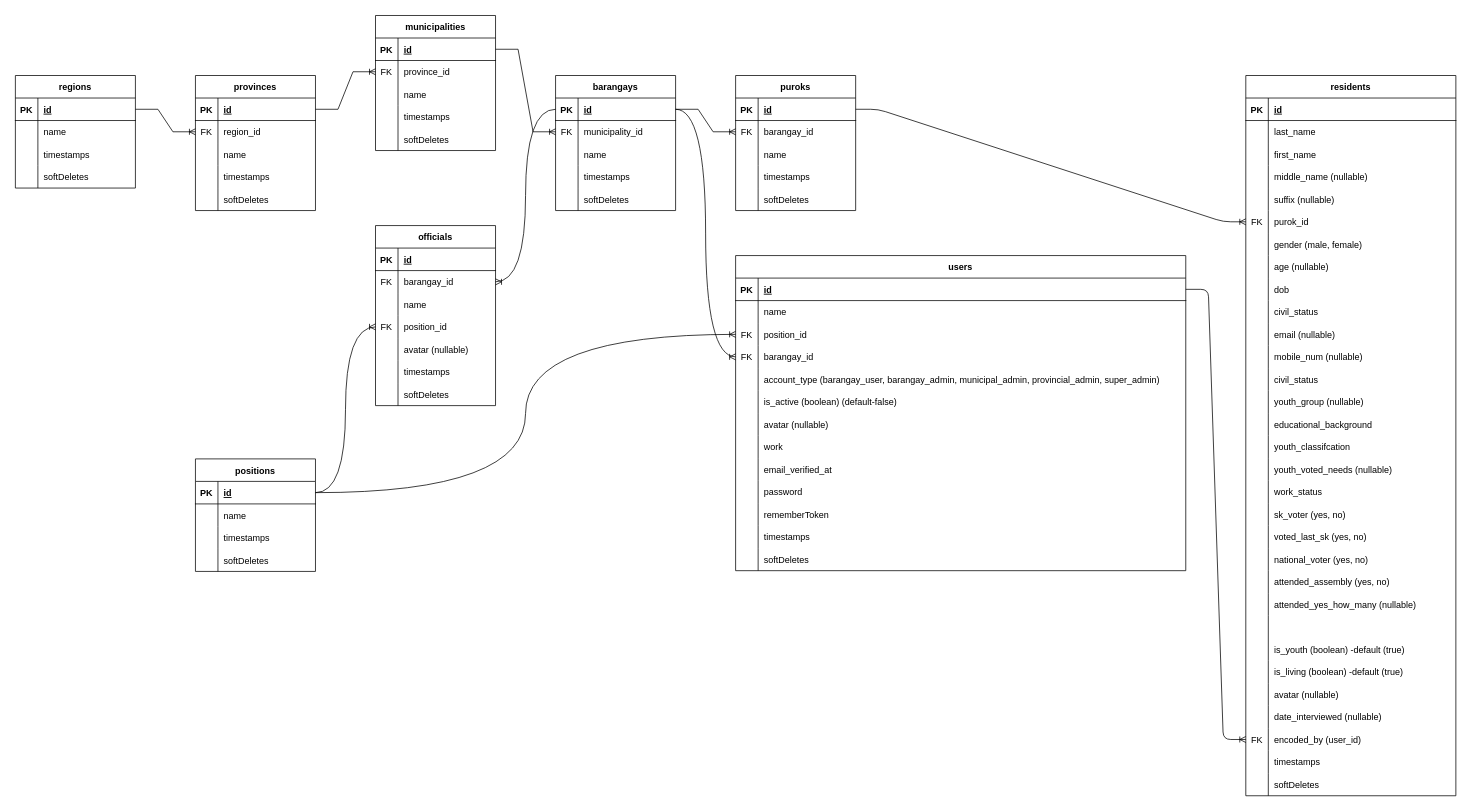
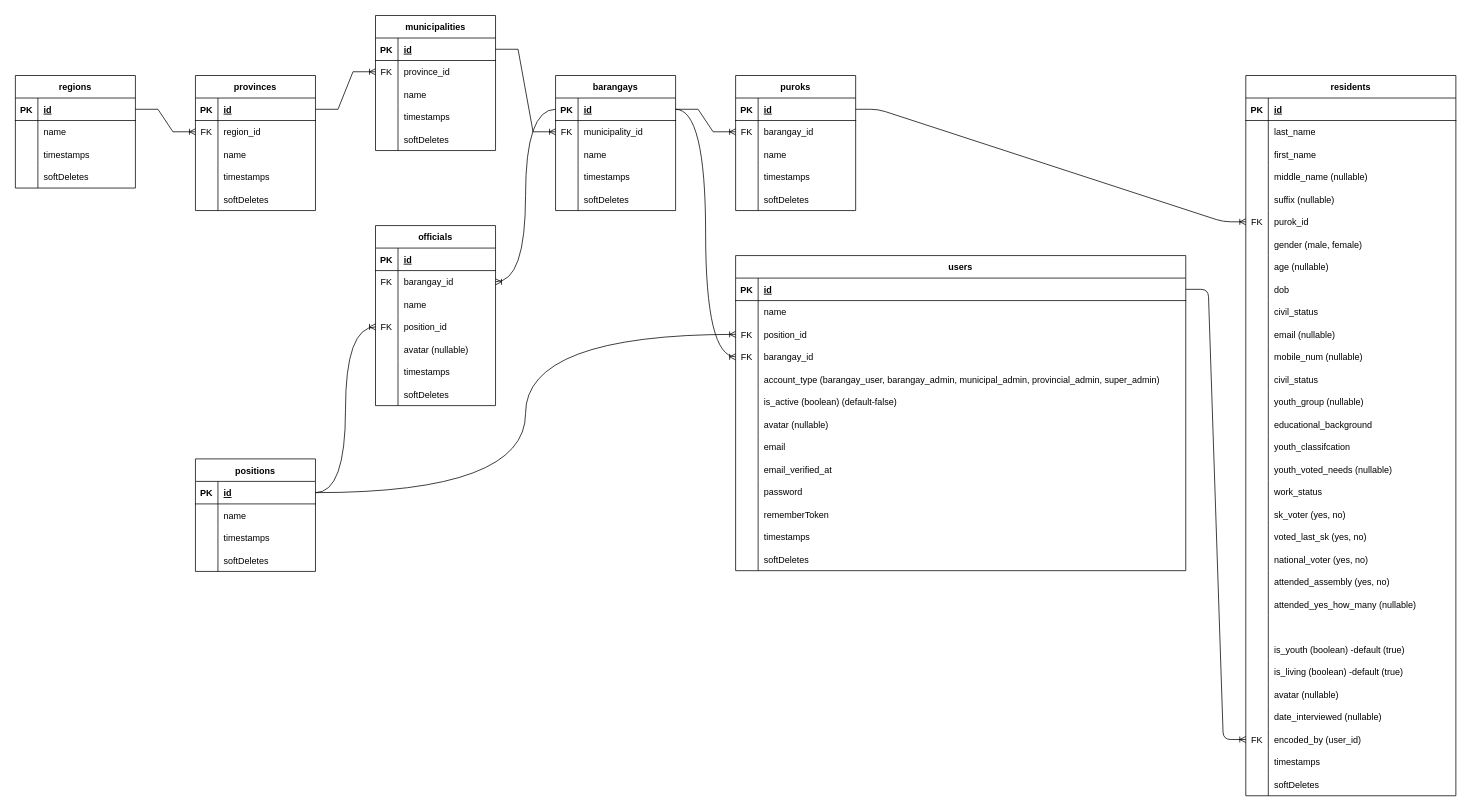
(774, 447) -> (774, 447)
